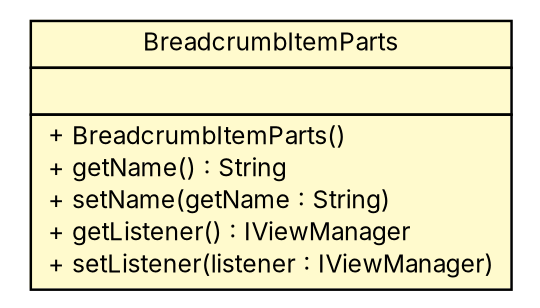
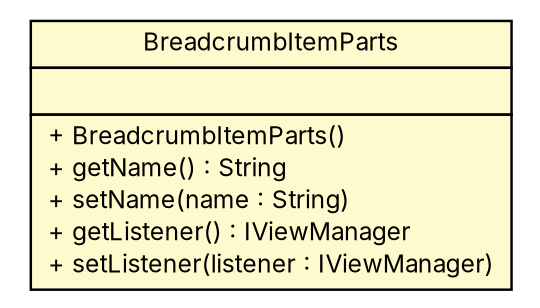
(219, 201) -> (200, 201)
